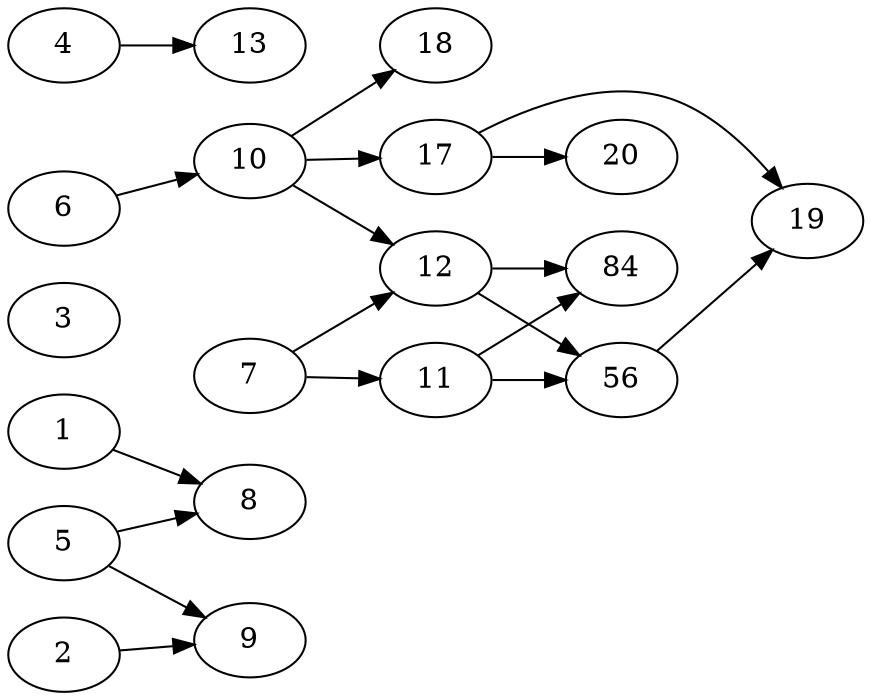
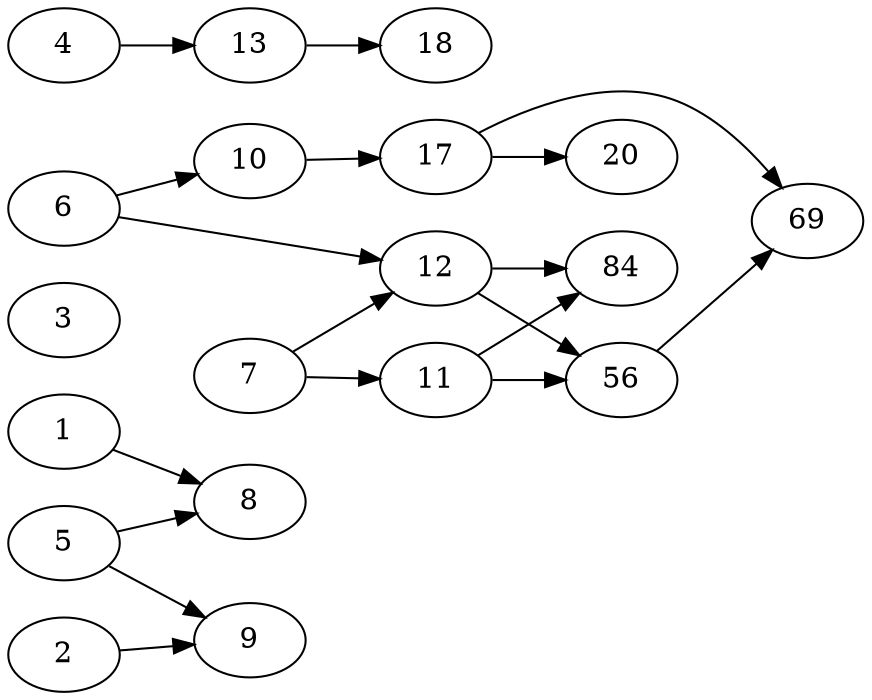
(334, 109) -> (333, 45)
(334, 209) -> (239, 237)
(808, 221) -> (808, 221)
